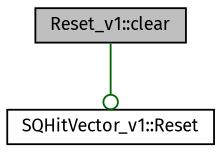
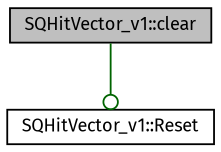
(111, 25) -> (111, 25)
